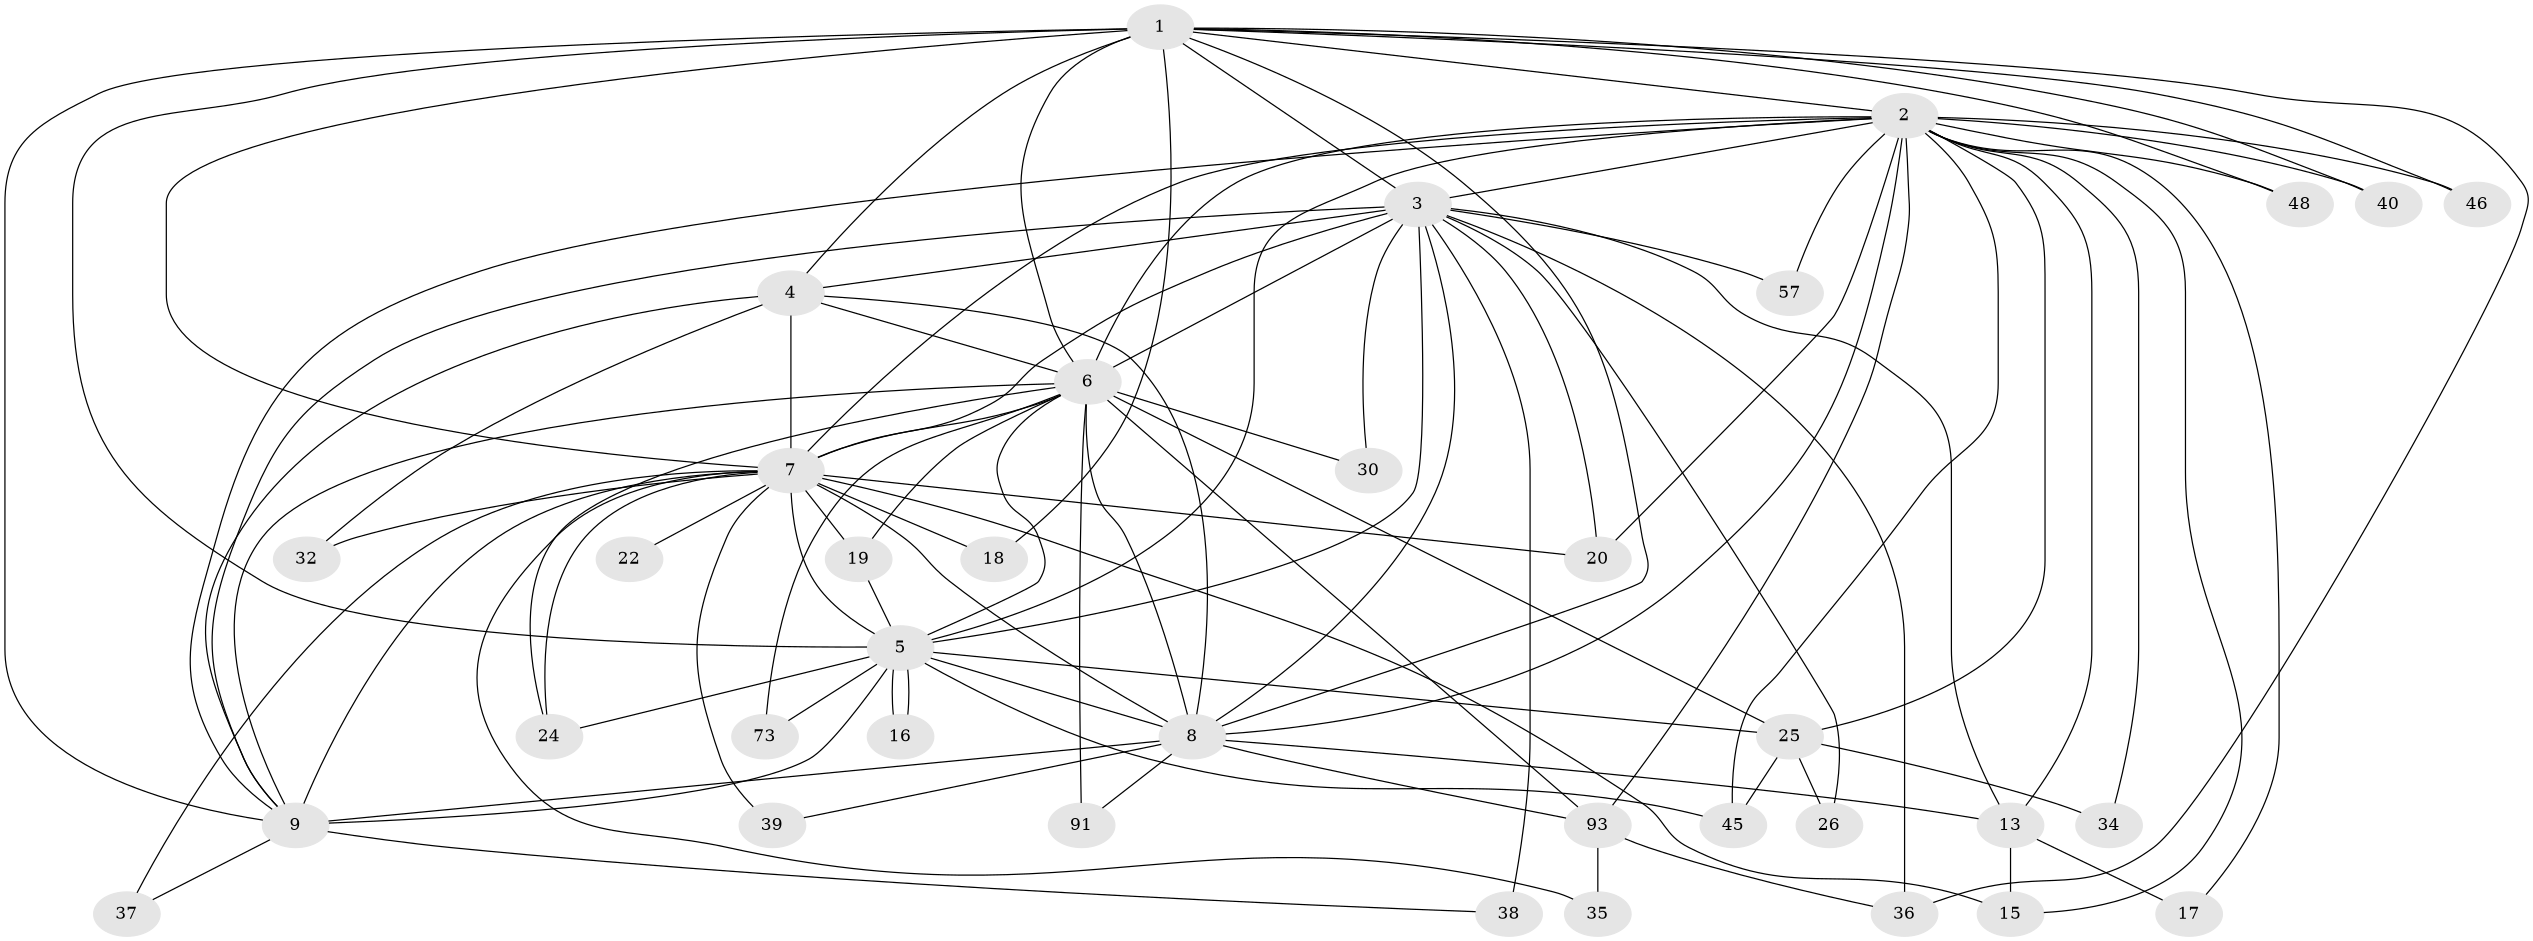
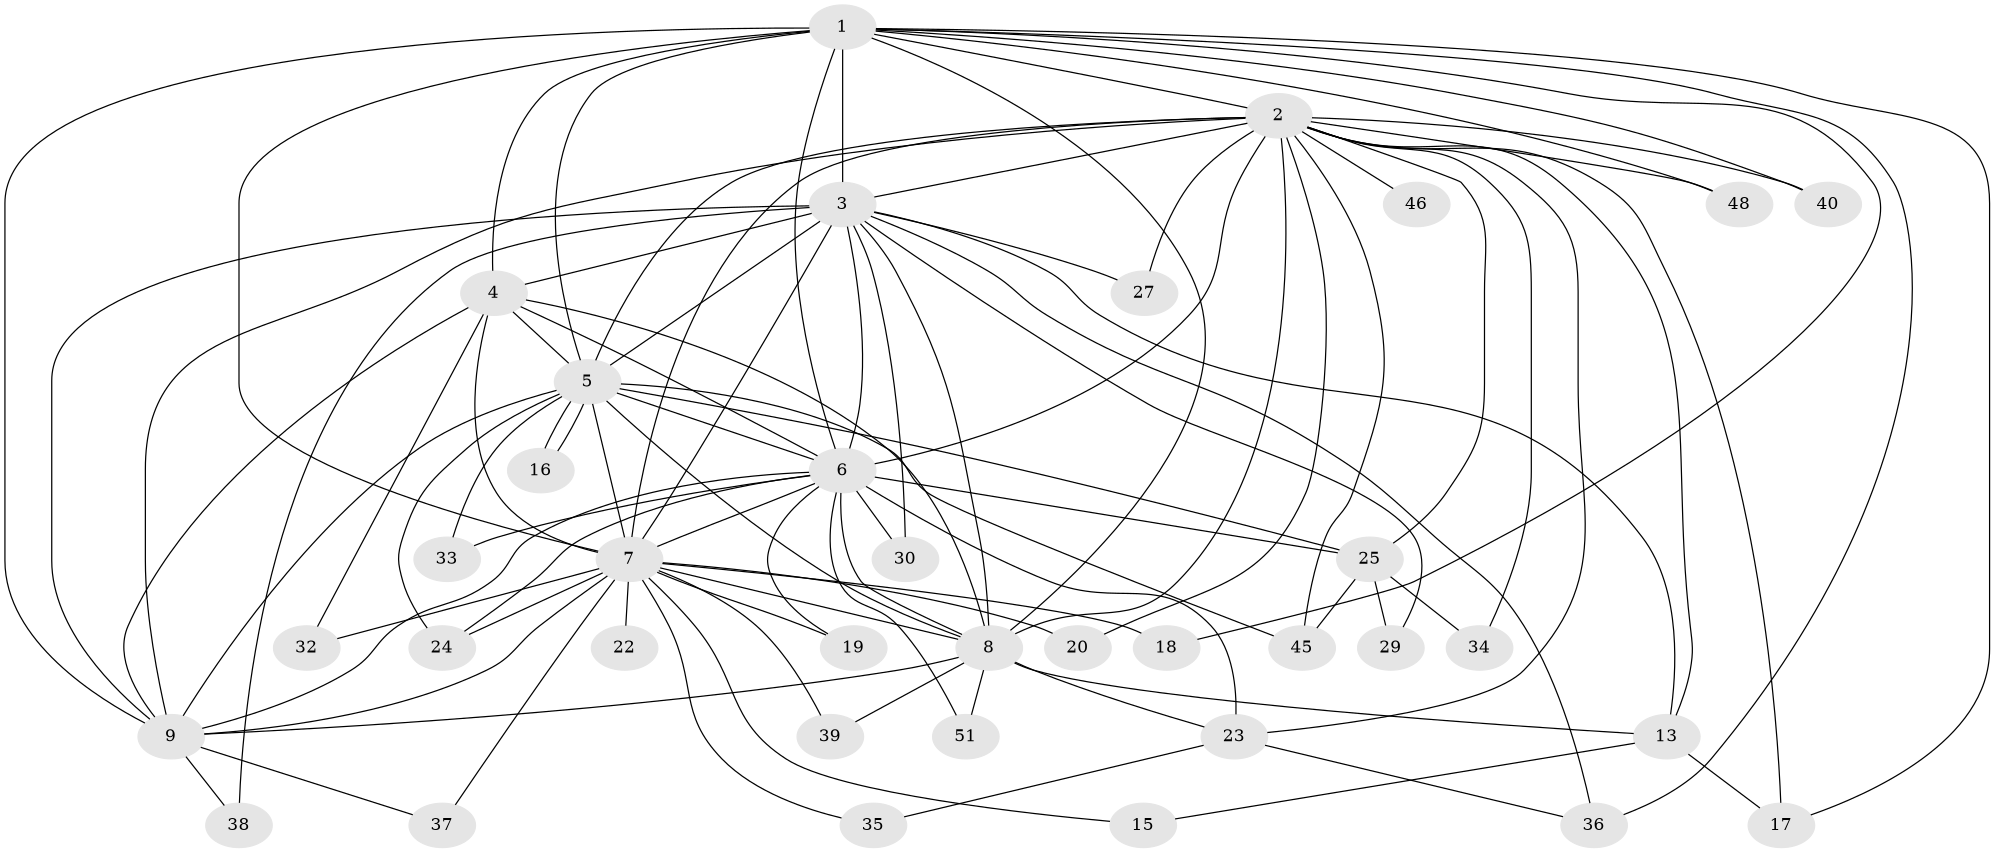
(1958, 70) -> (1809, 96)
(1790, 293) -> (1144, 293)
(1555, 359) -> none
(2188, 499) -> none
(879, 603) -> (541, 338)
(765, 737) -> (447, 559)
(1082, 825) -> (966, 737)
(1598, 825) -> (1234, 737)
(1829, 825) -> (1391, 648)
